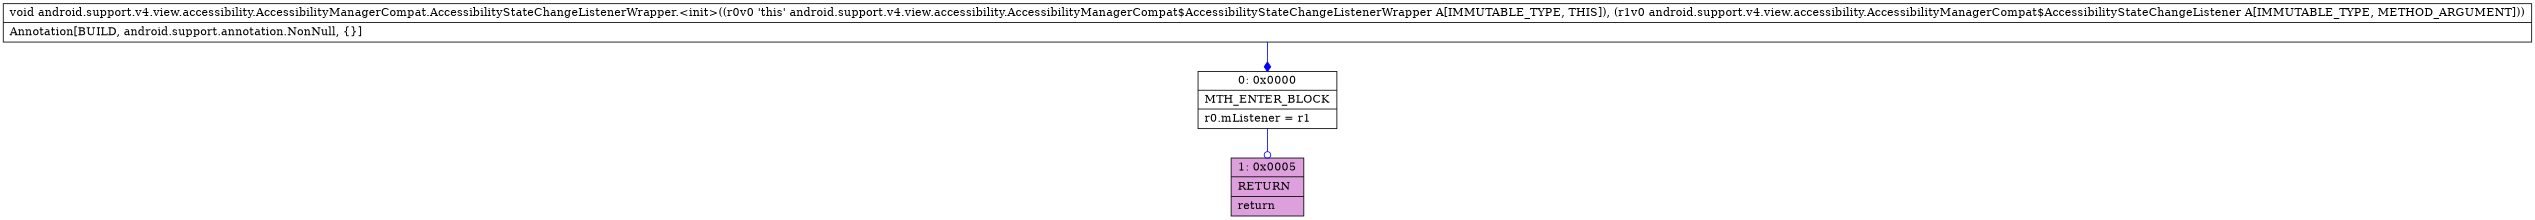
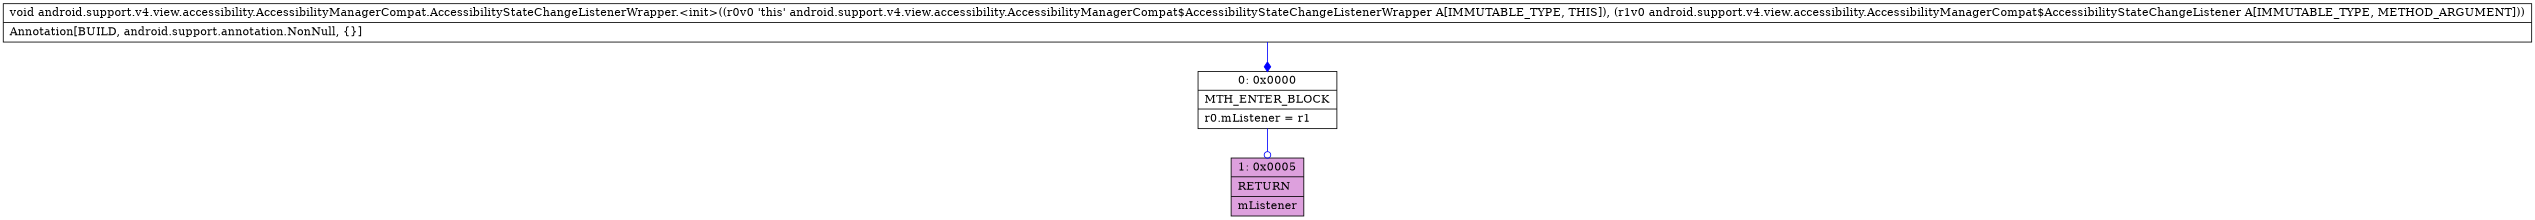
(1256, 206) -> (1267, 206)
